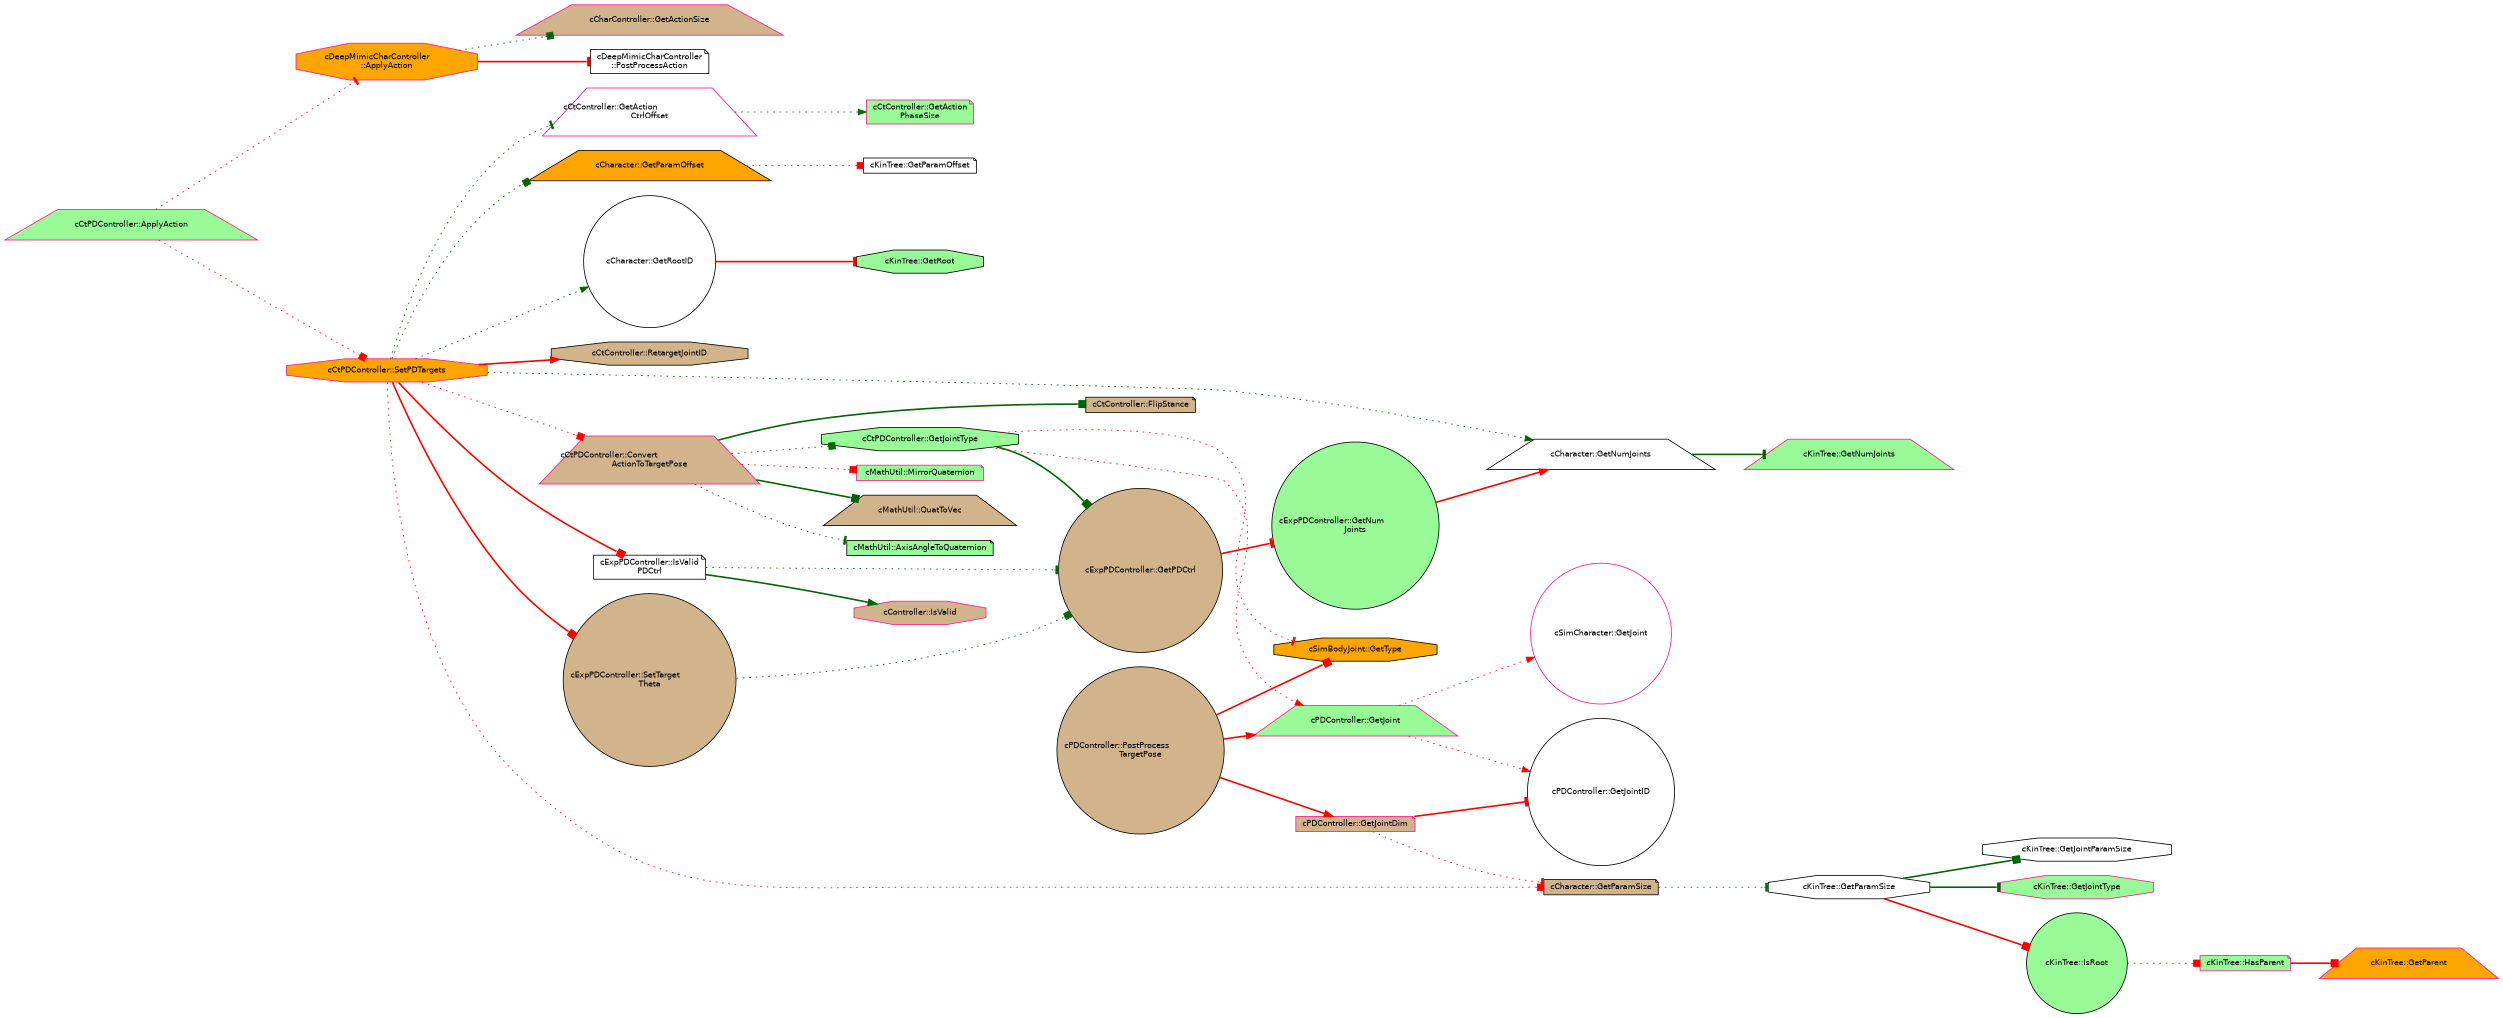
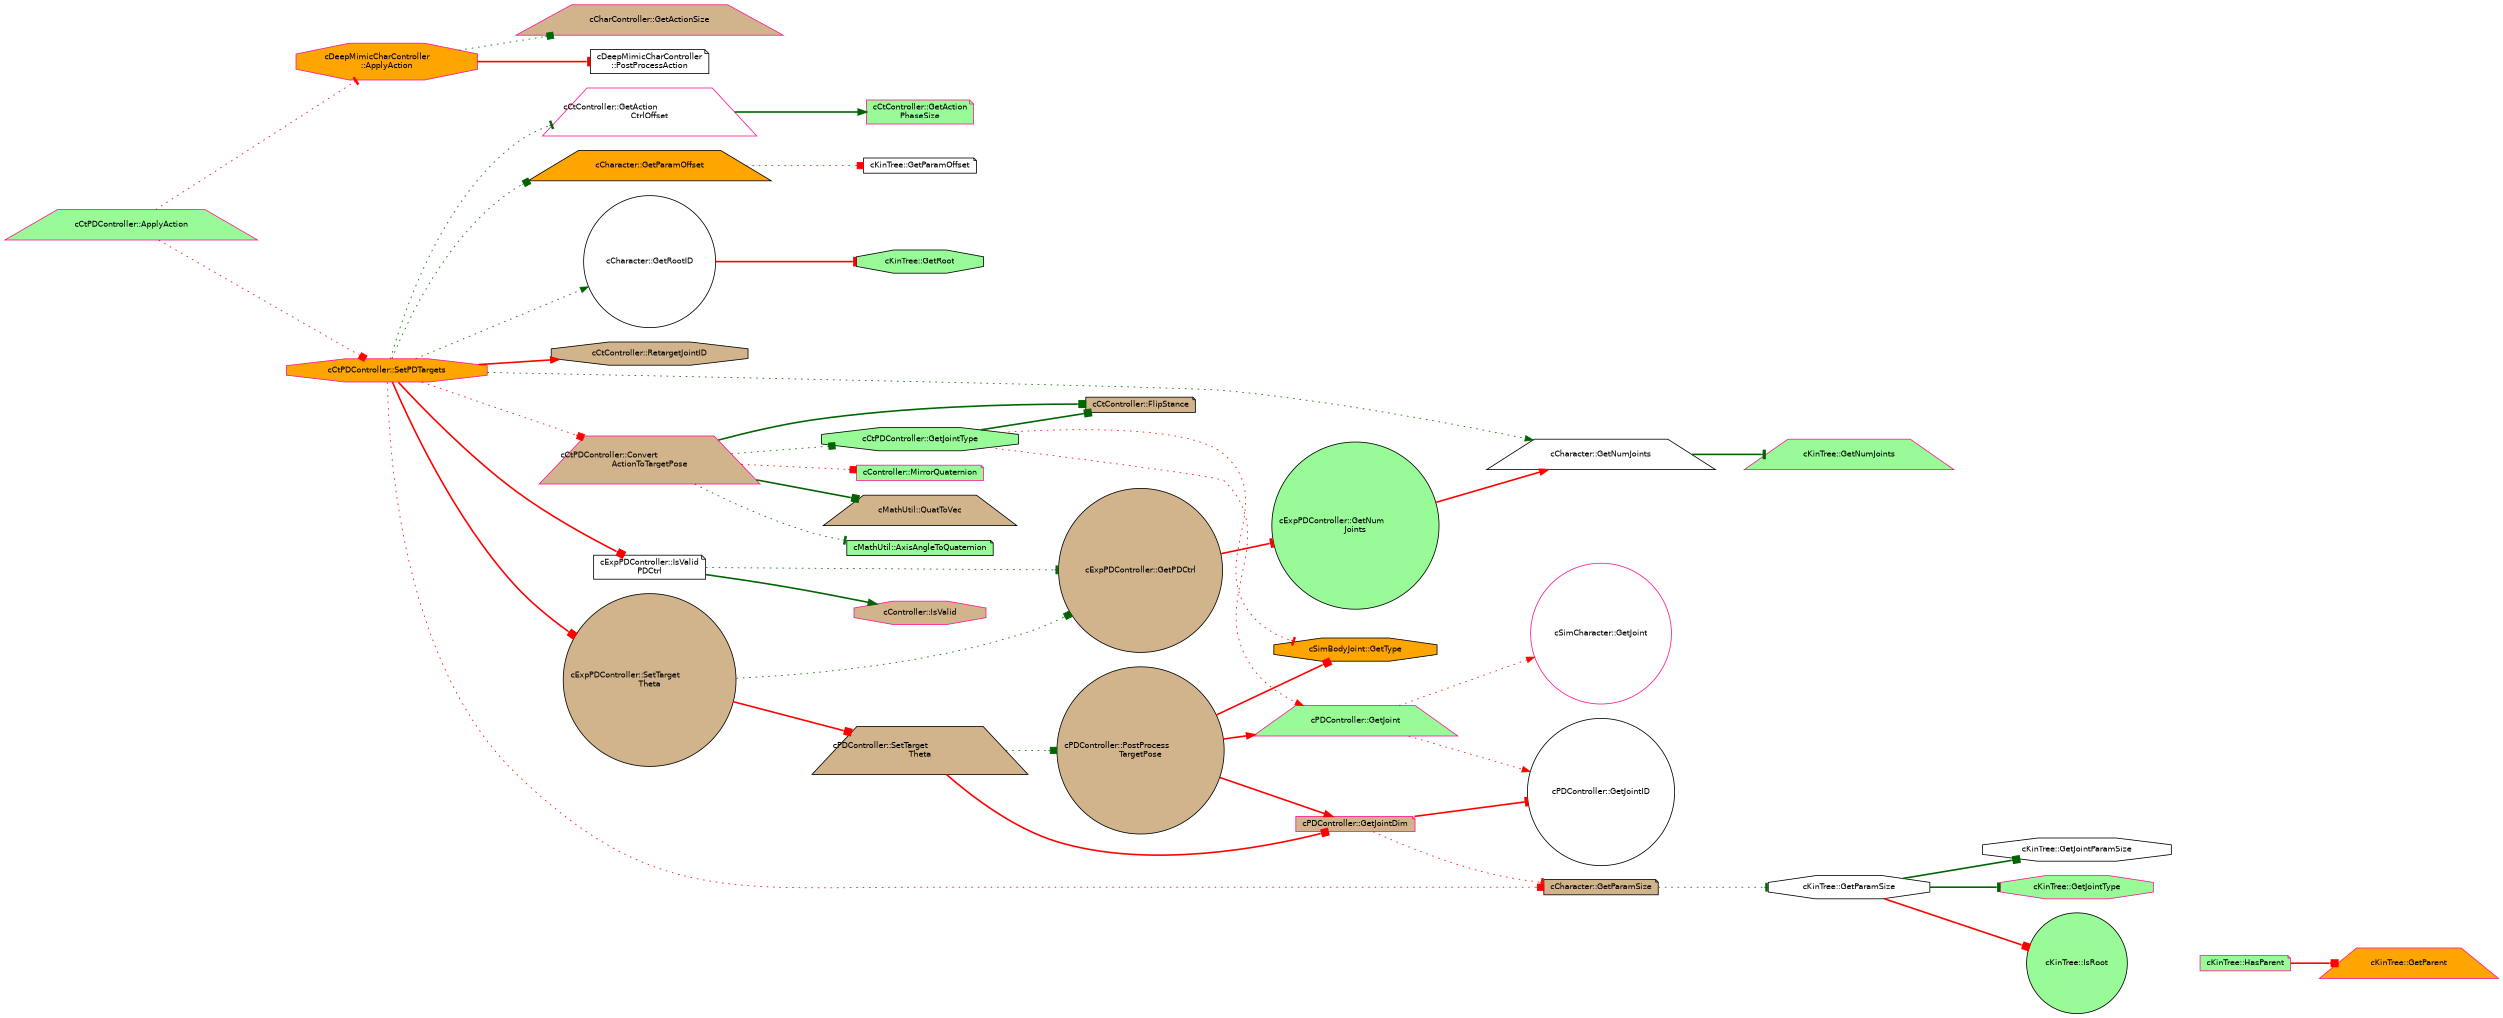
(796, 112) -> (796, 112)
(1044, 468) -> (1032, 422)
(920, 473) -> (920, 473)
none -> (920, 750)
(2160, 963) -> none
